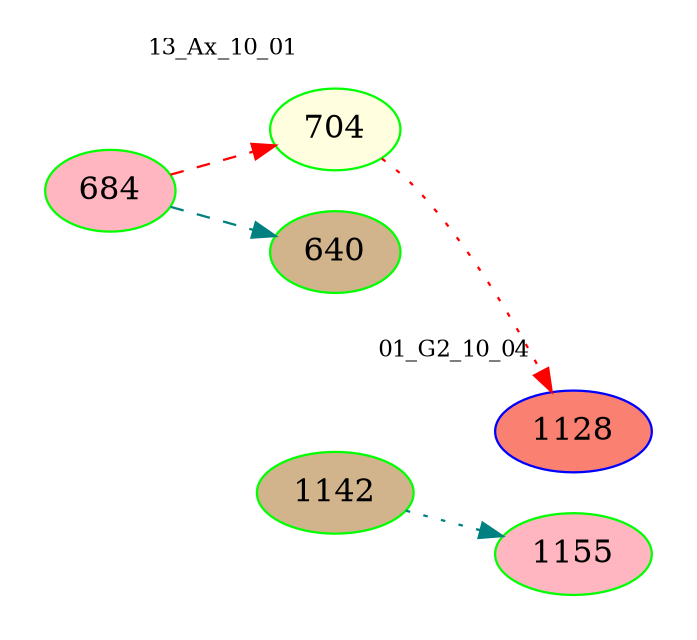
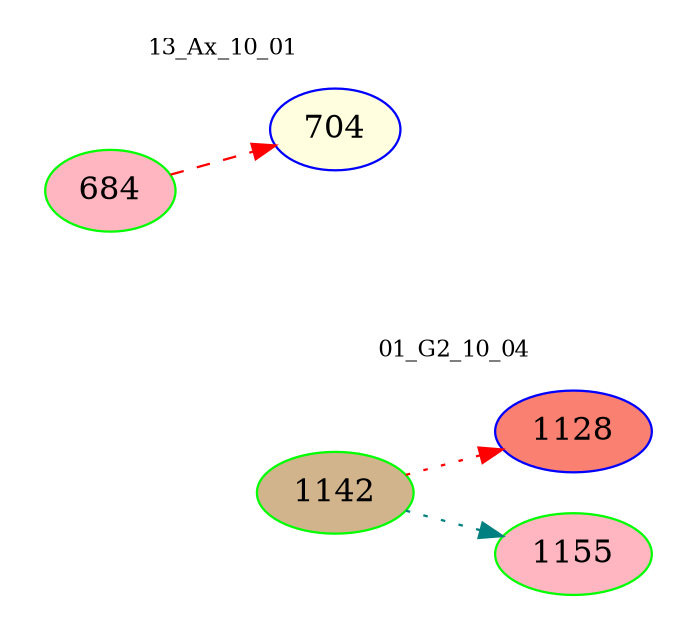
(335, 129) -> (335, 129)
(335, 252) -> none
(471, 257) -> (443, 465)
